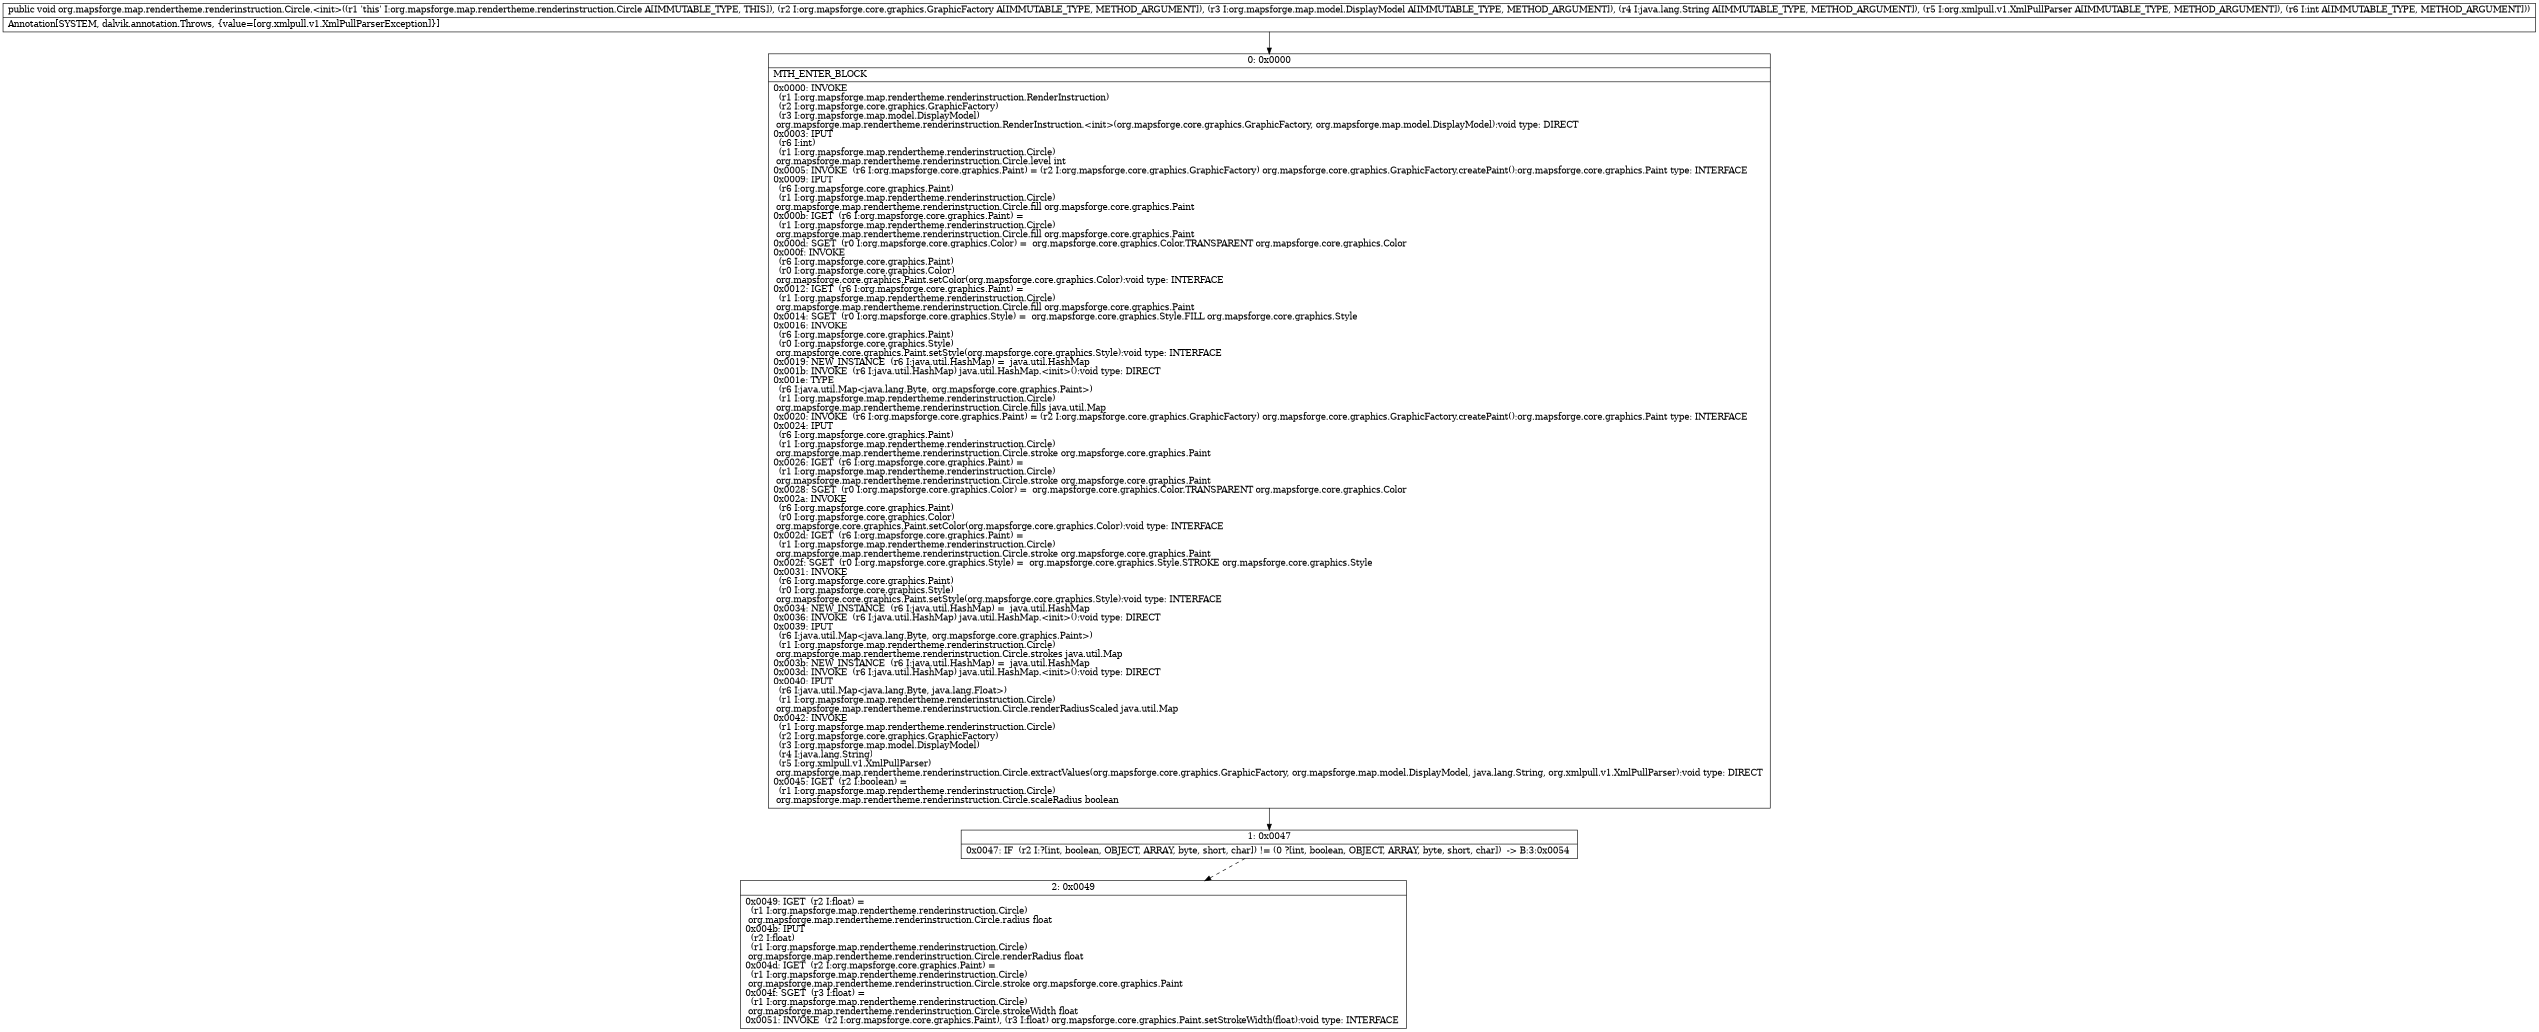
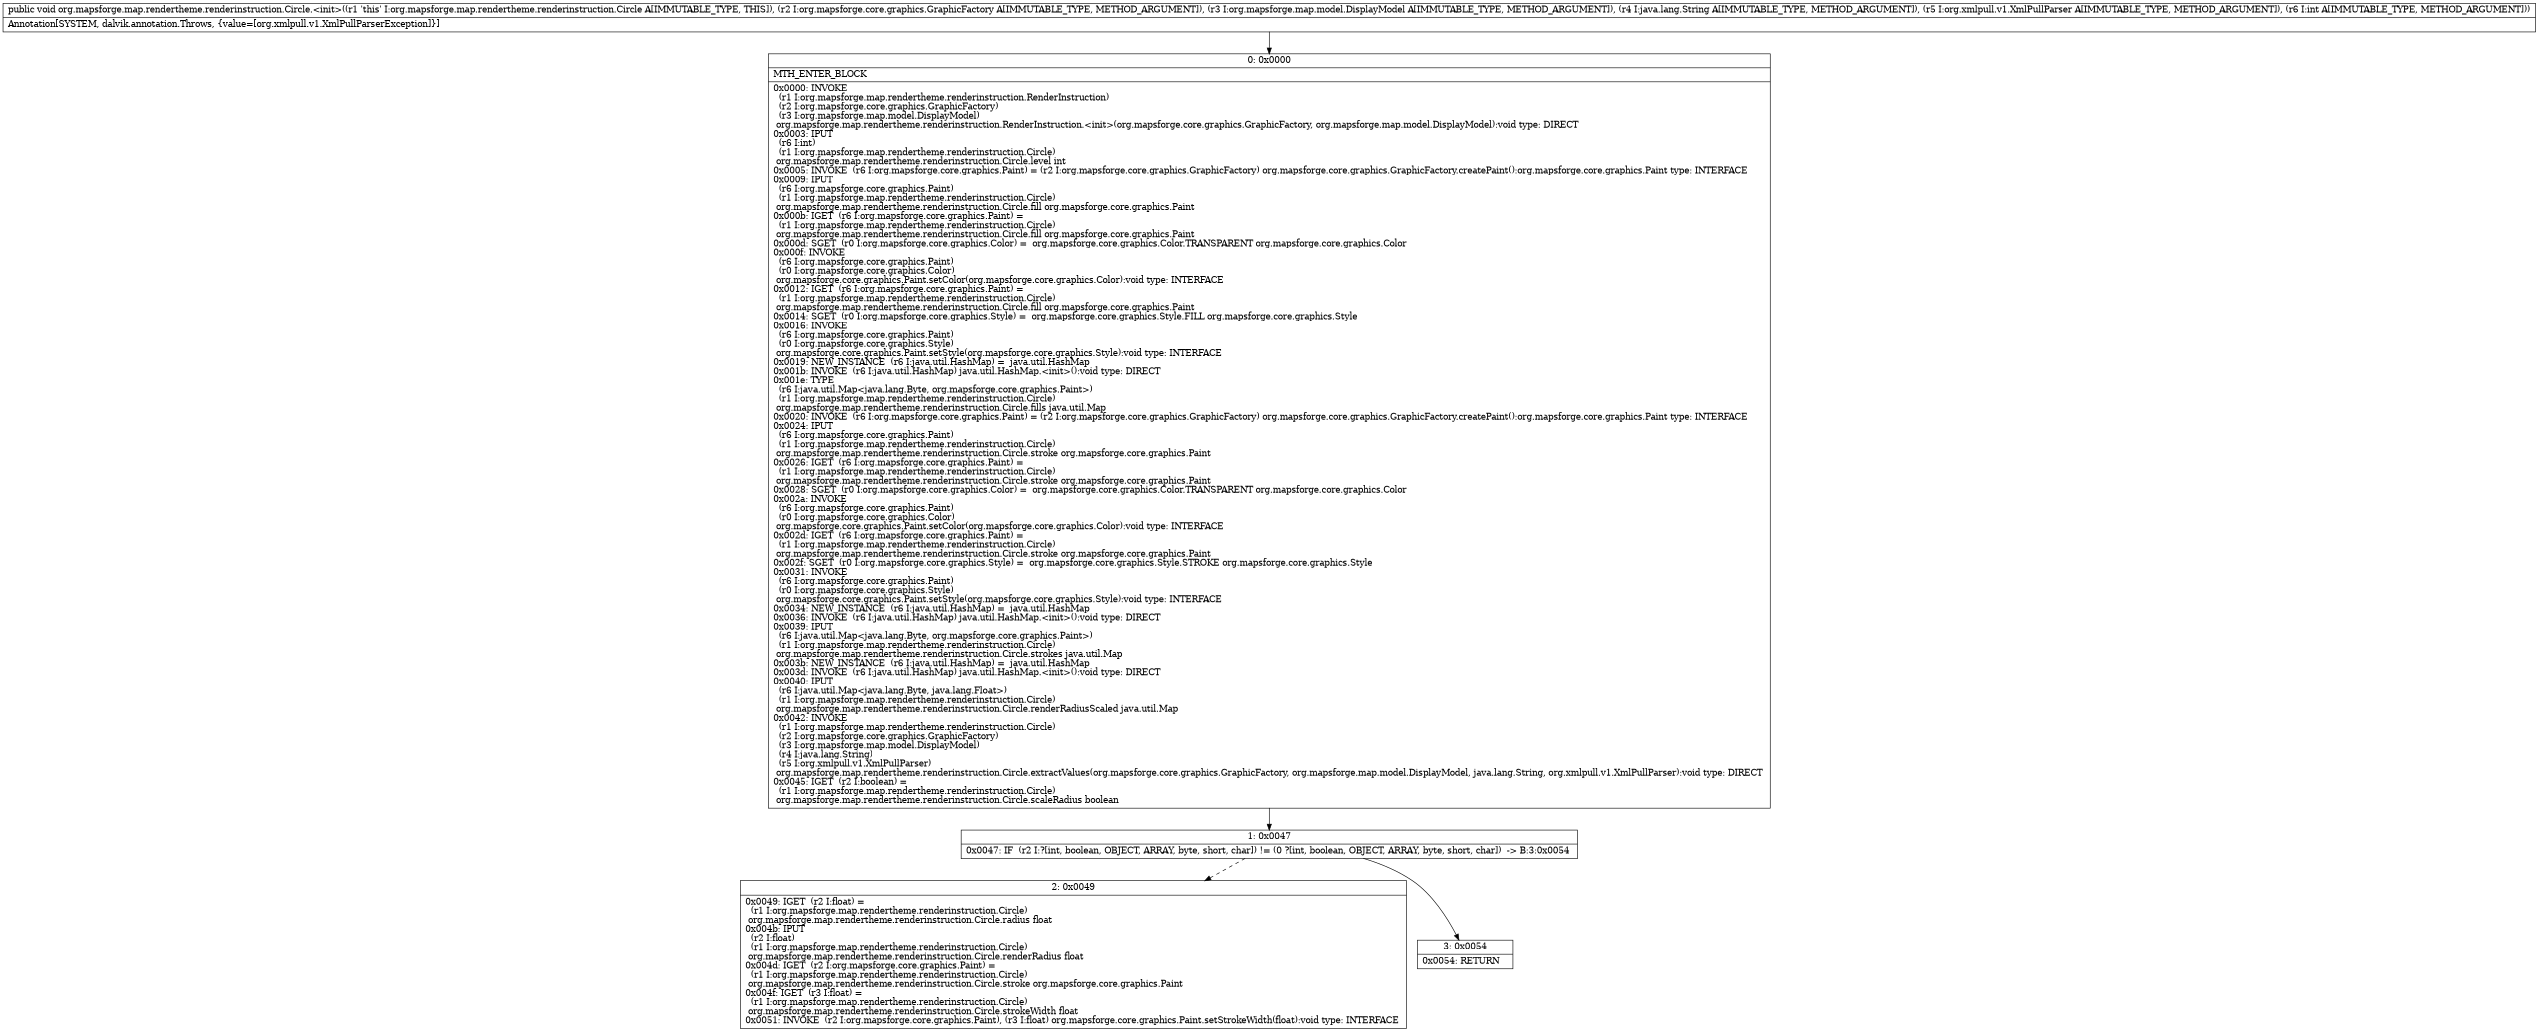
none -> (1465, 954)
(807, 993) -> (805, 993)
